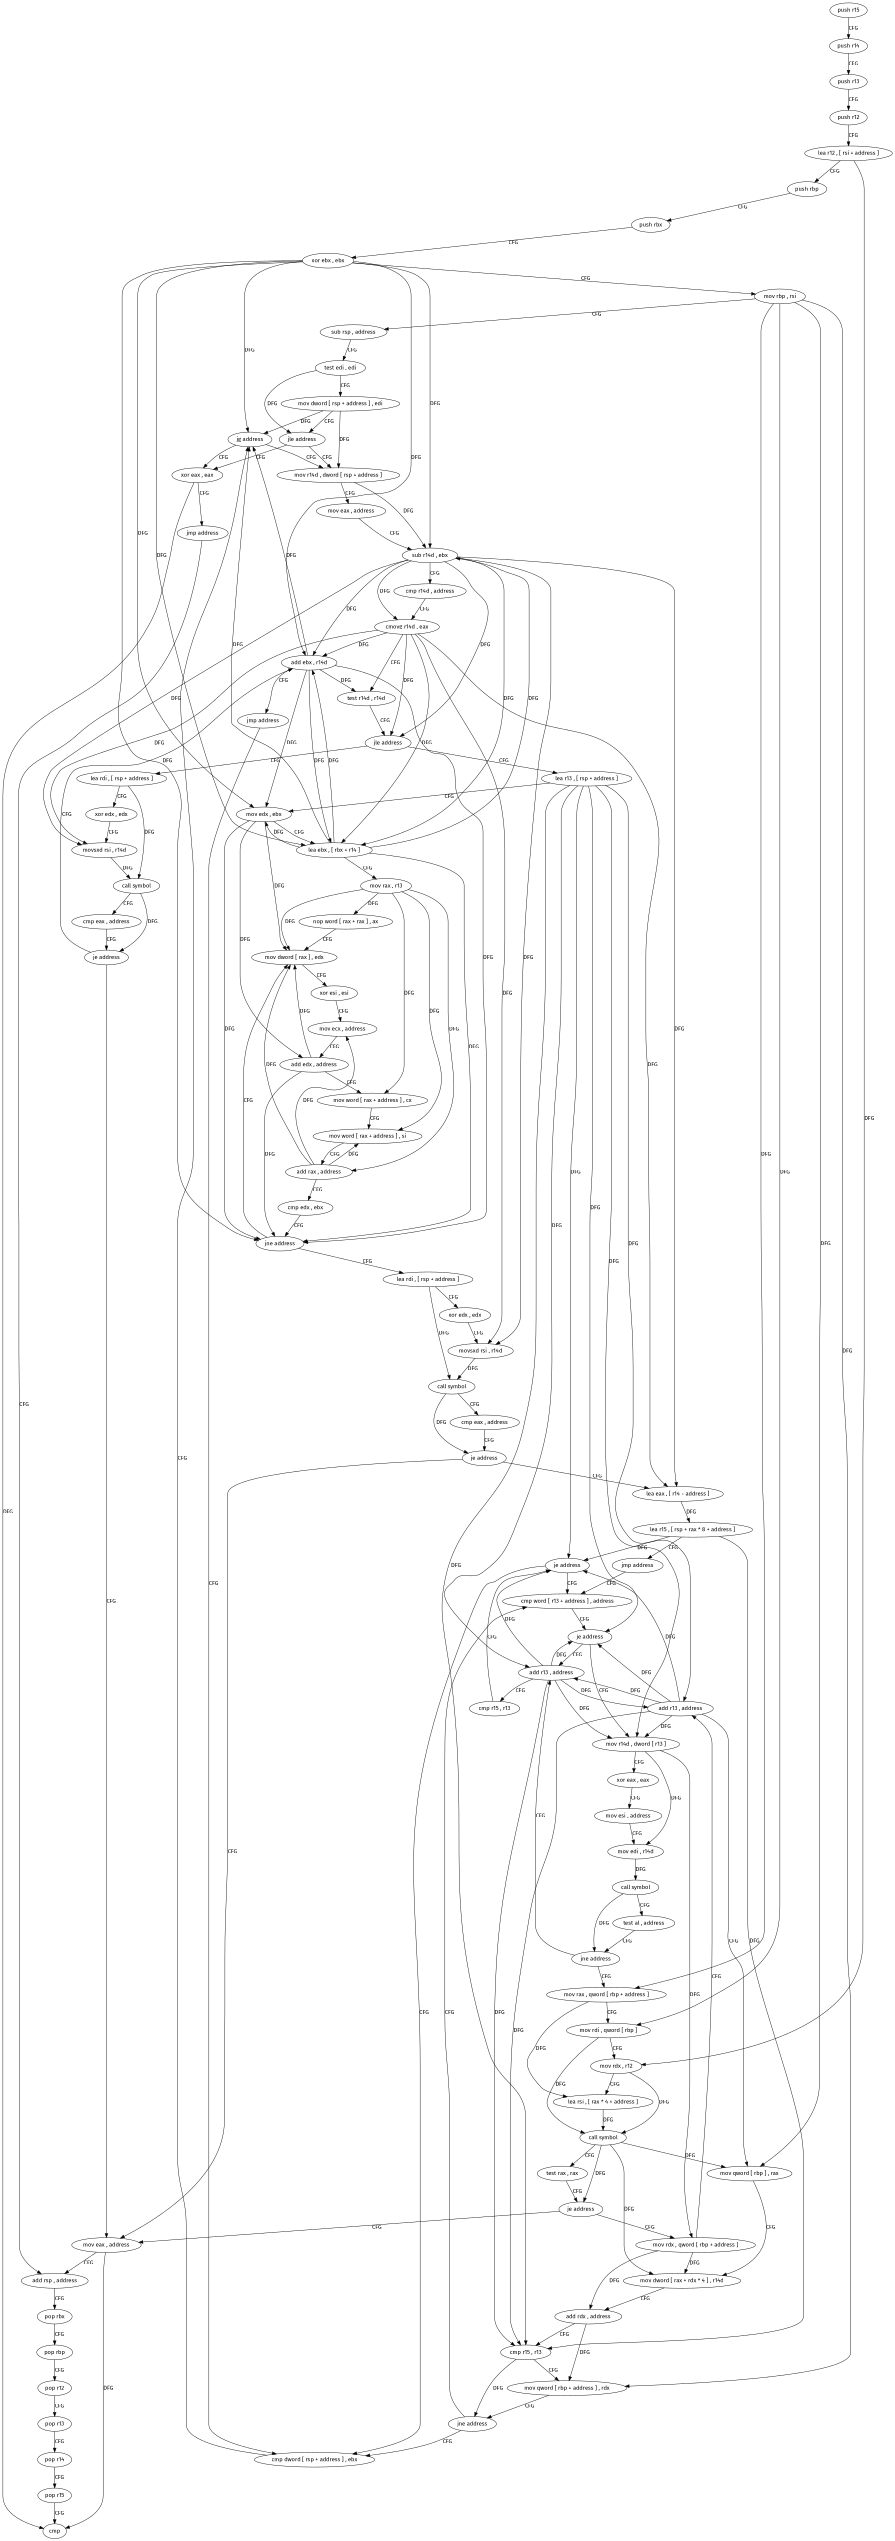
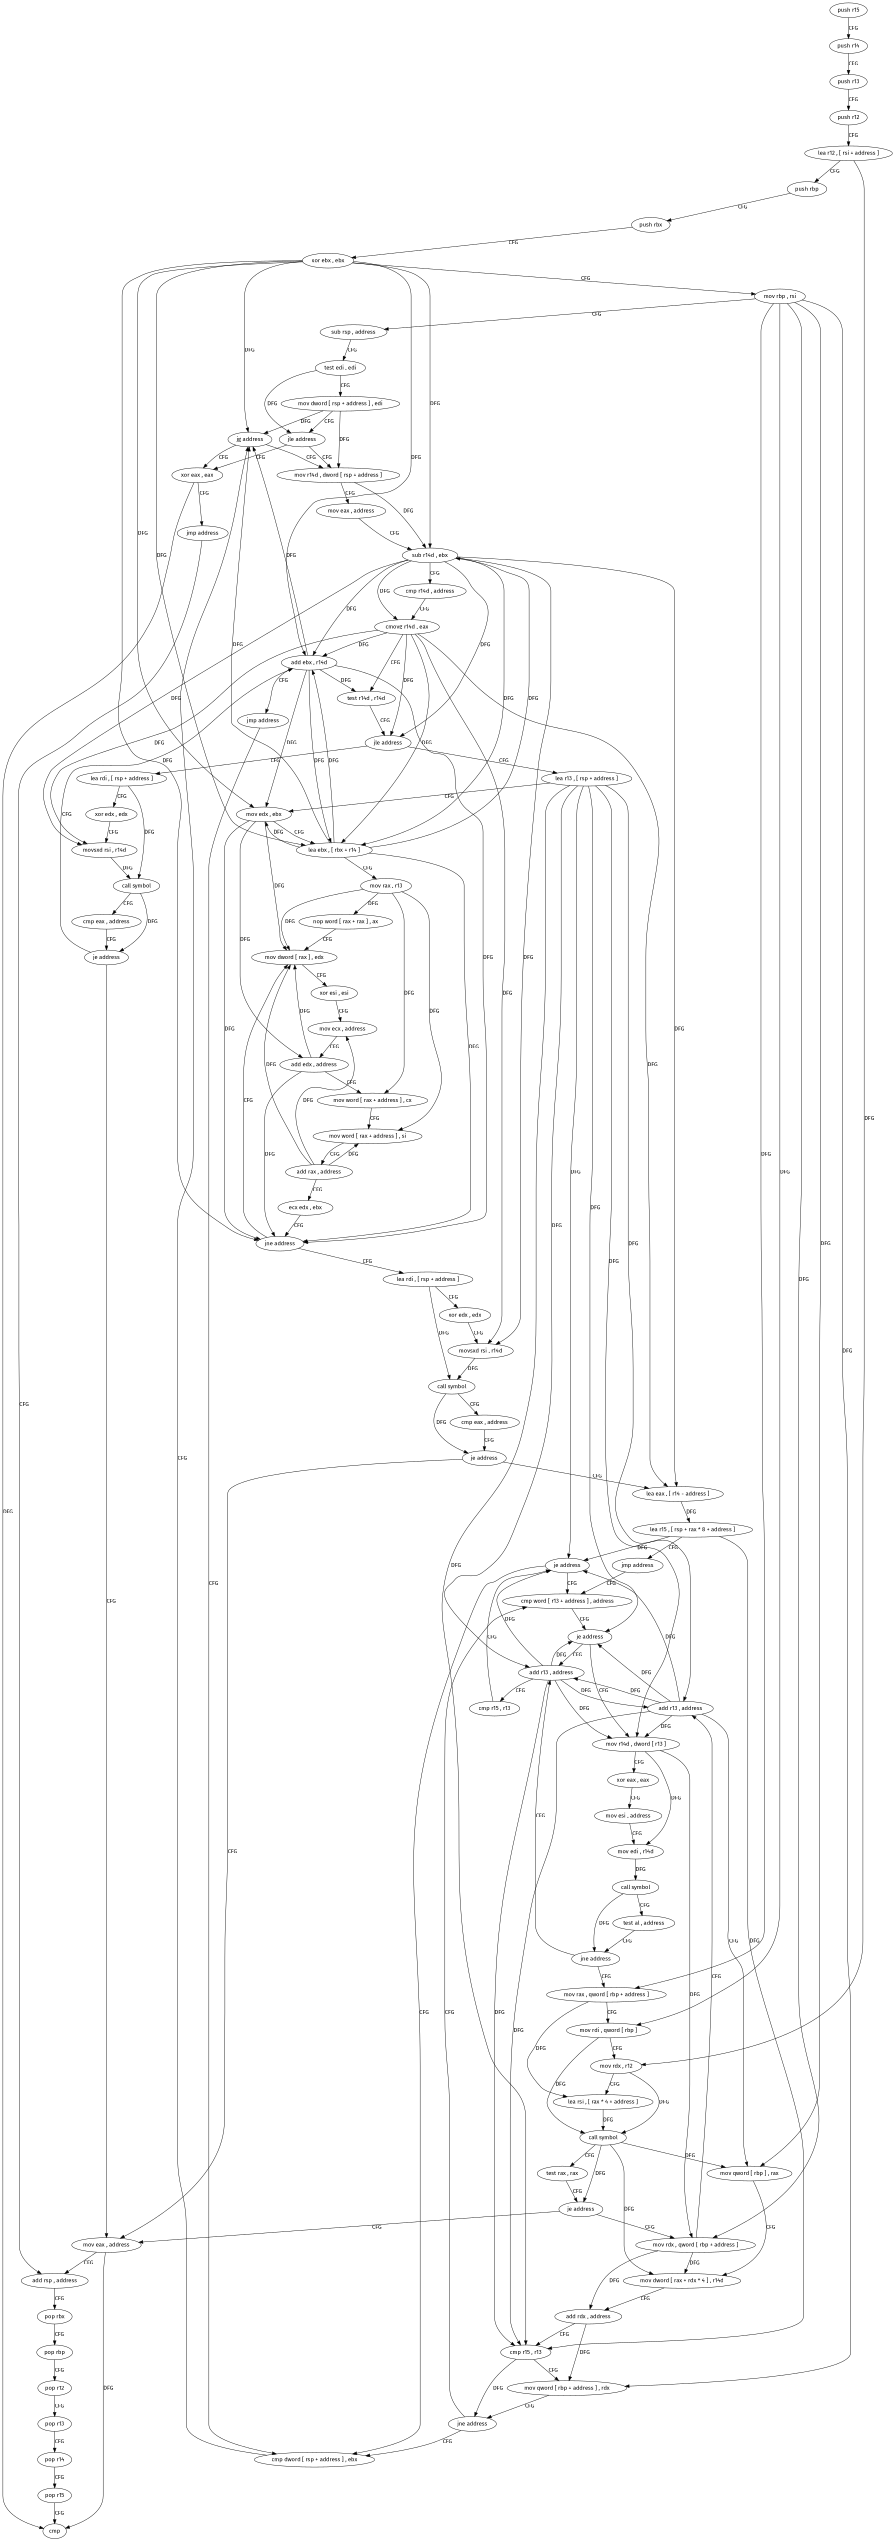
(450, 1047) -> none
(305, 1208) -> (305, 1208)
none -> (799, 1292)
